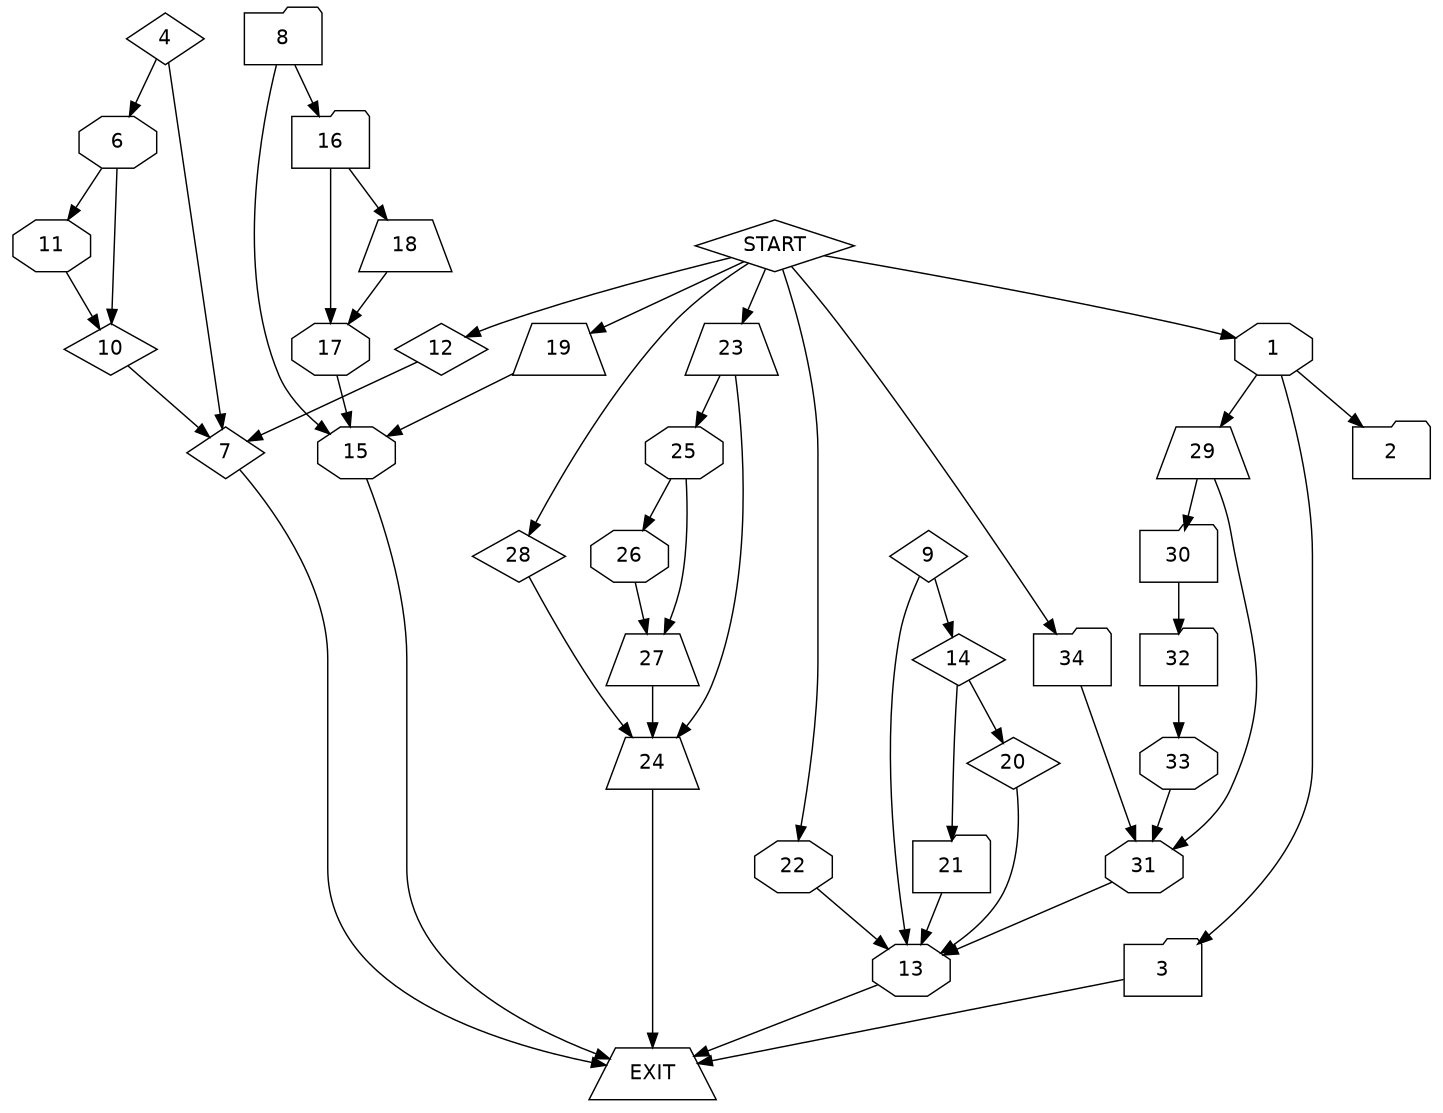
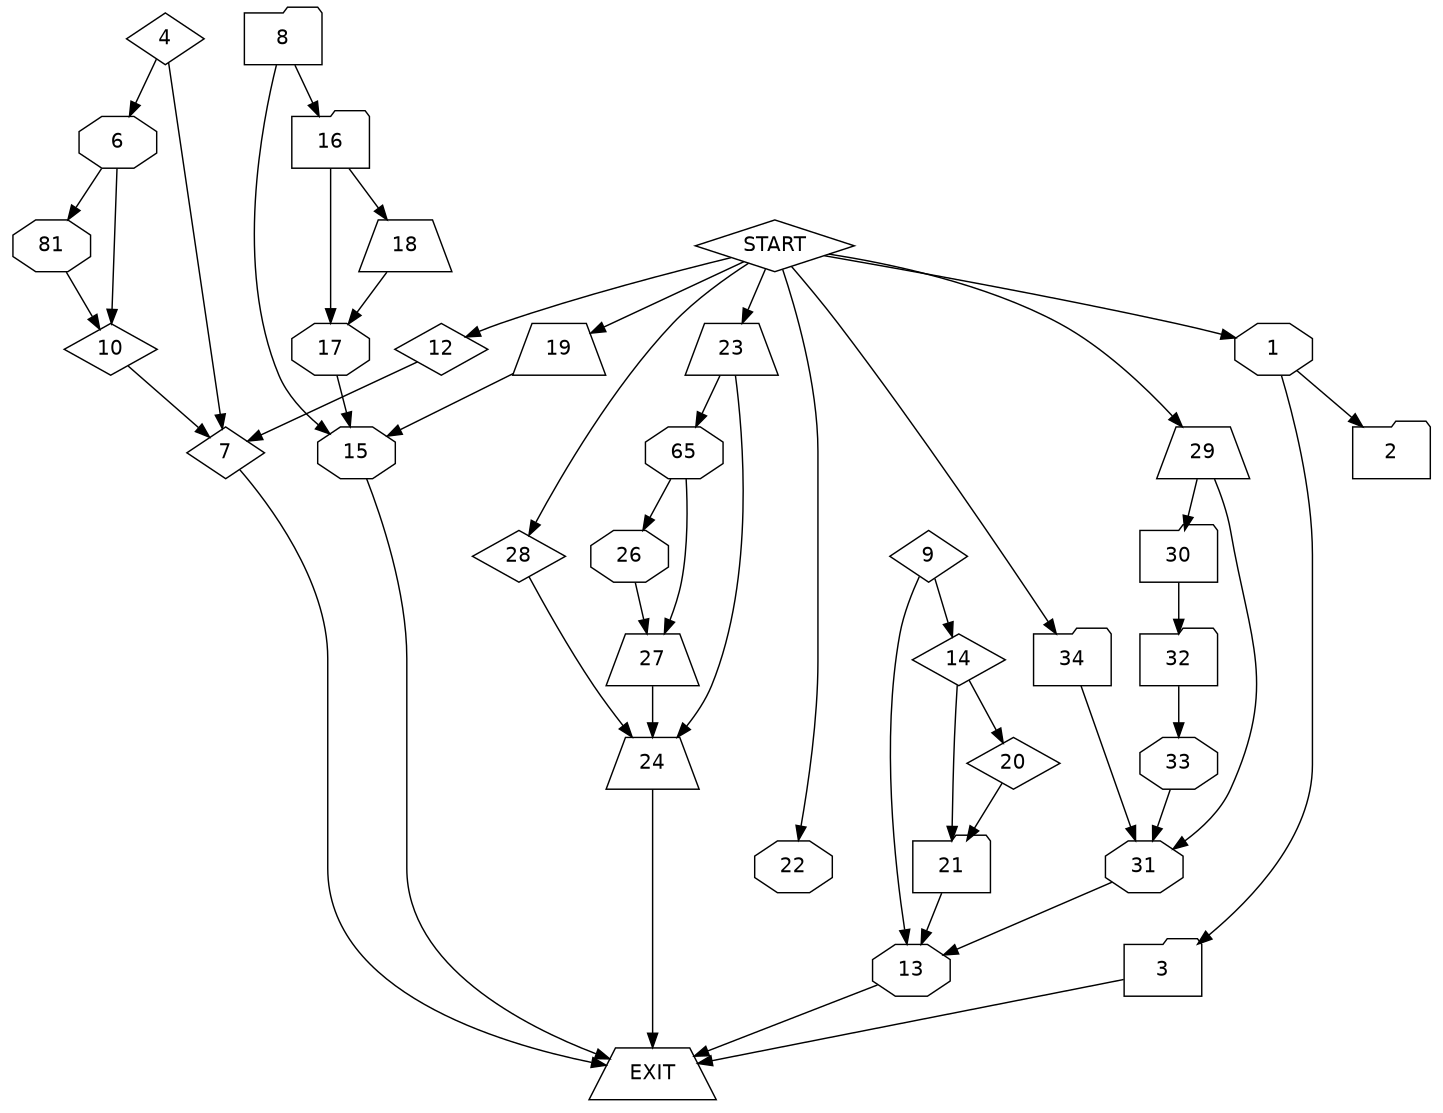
(52, 246) -> (52, 246)
(1243, 395) -> (1016, 303)
(684, 453) -> (684, 453)
(1010, 877) -> (988, 806)
(847, 914) -> none
